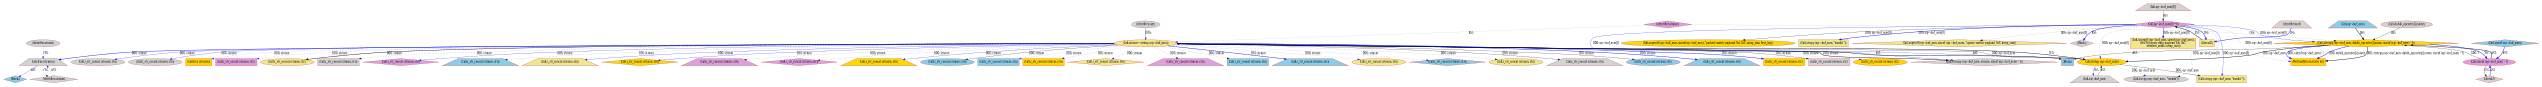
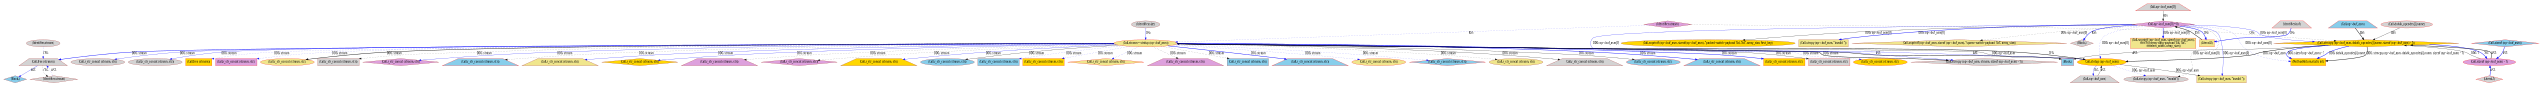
(1149, 33) -> (1149, 33)
(2484, 70) -> none
